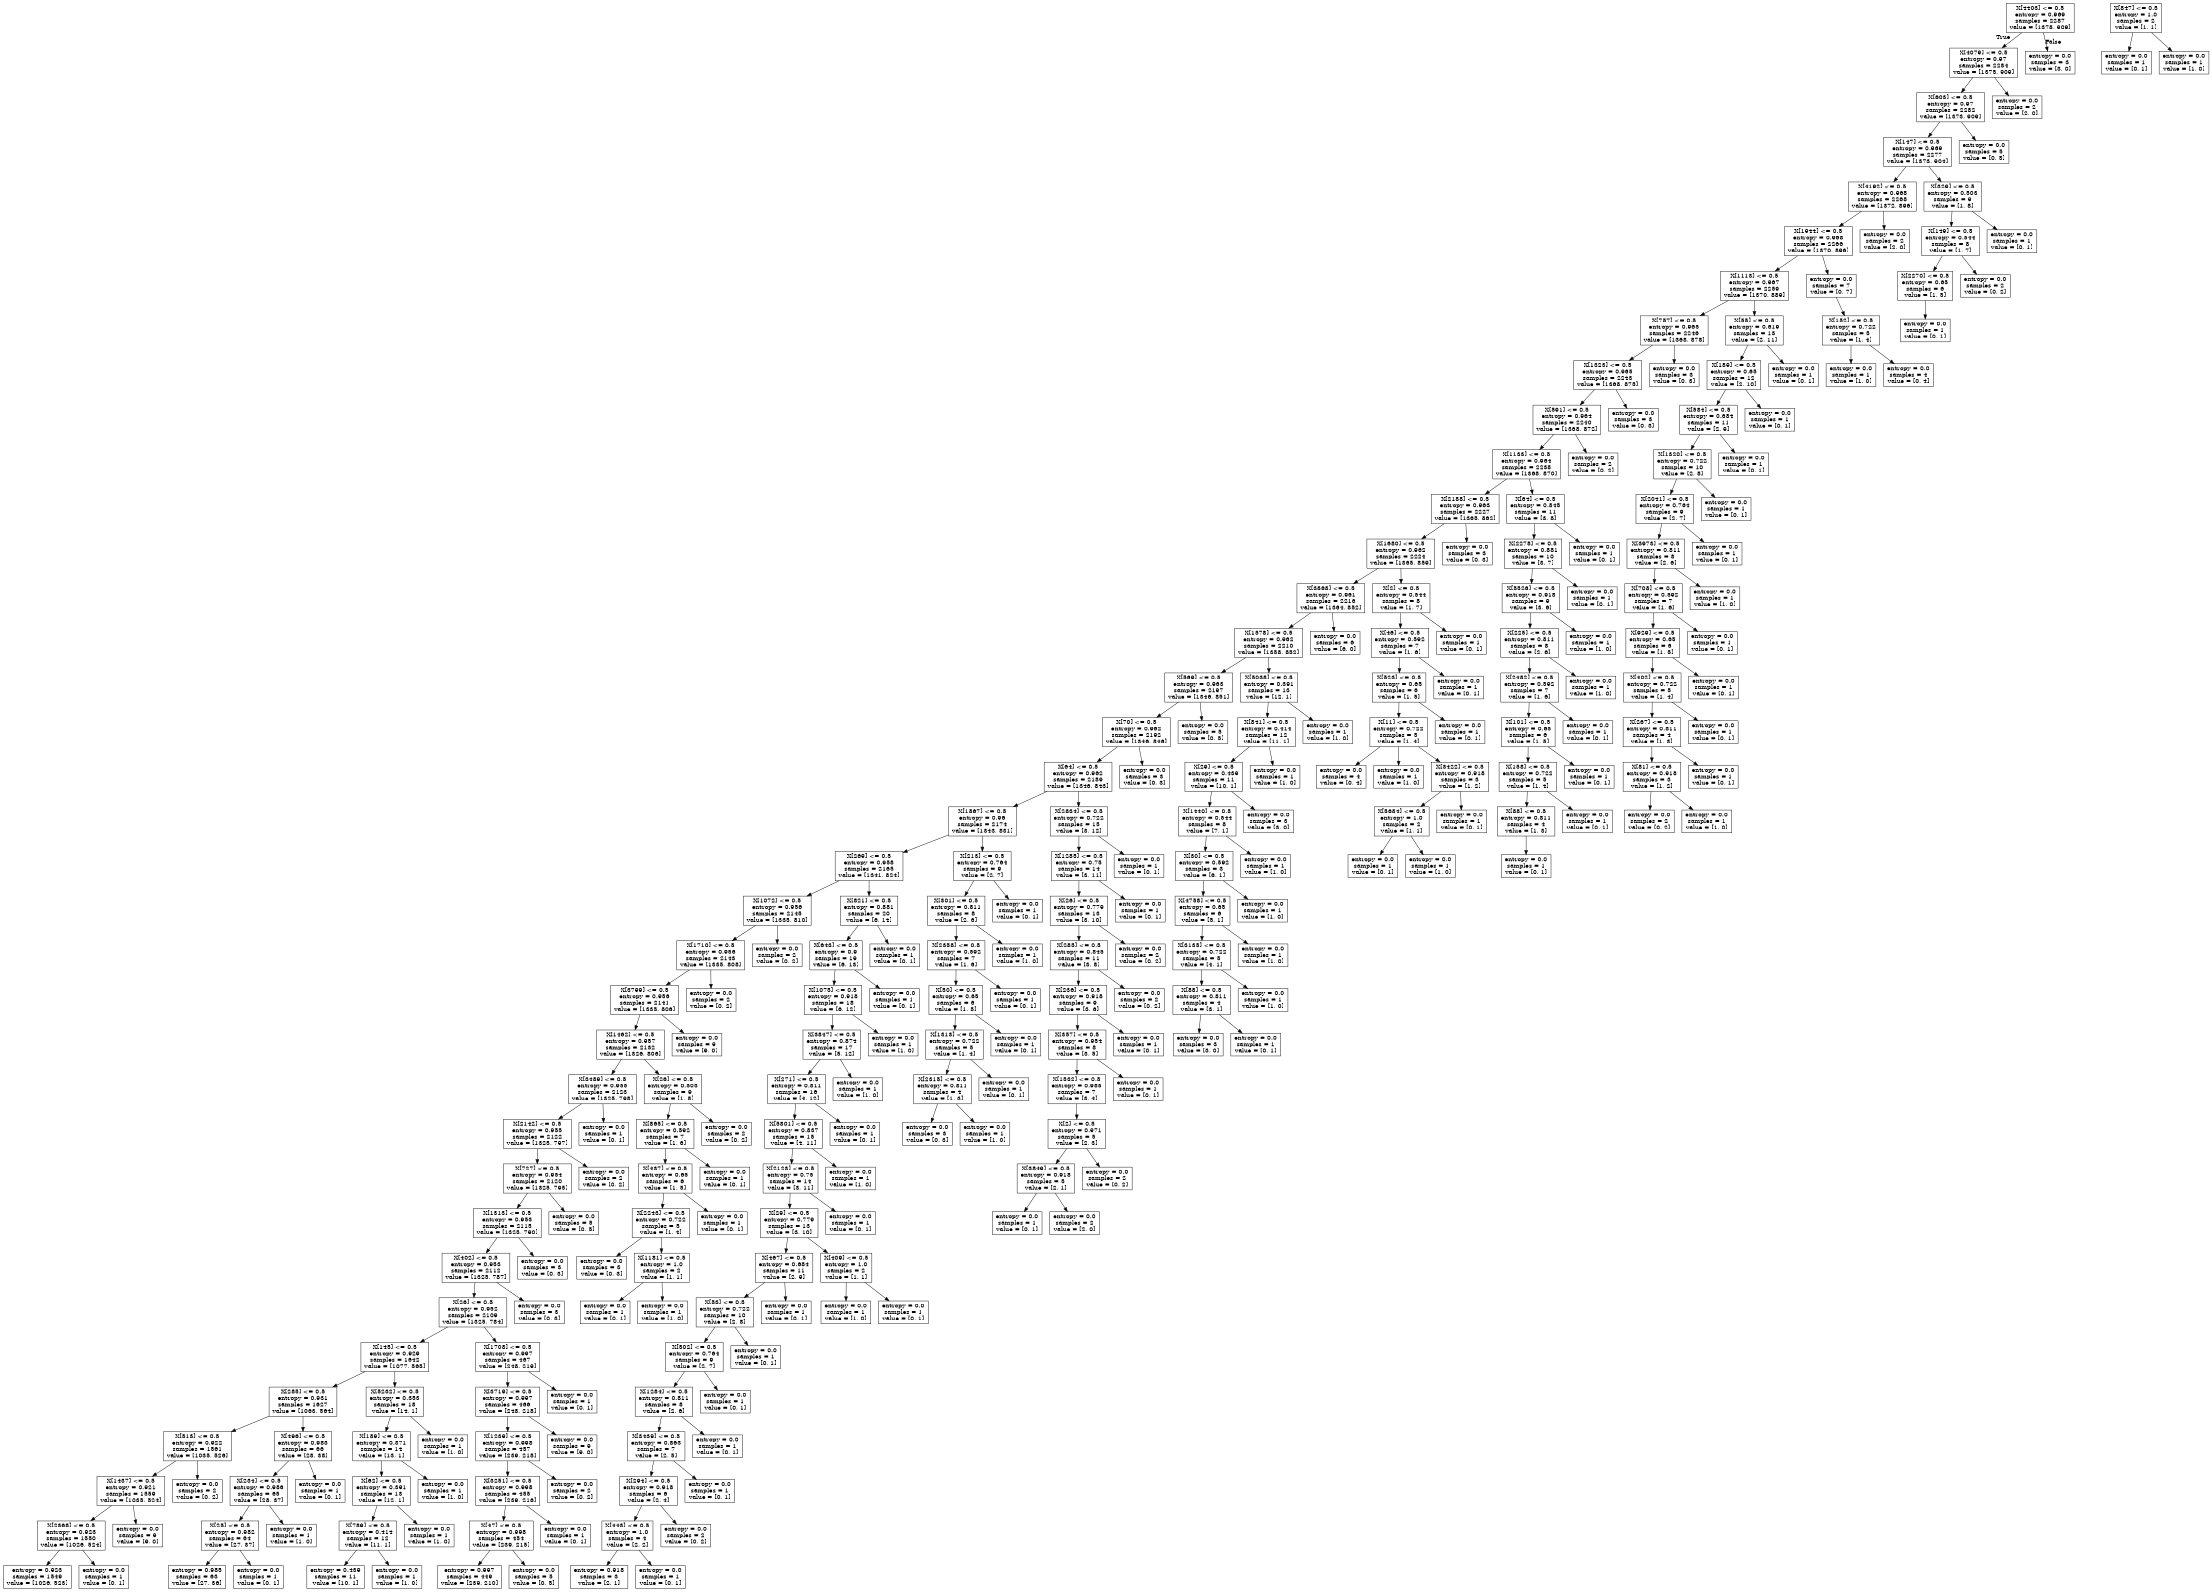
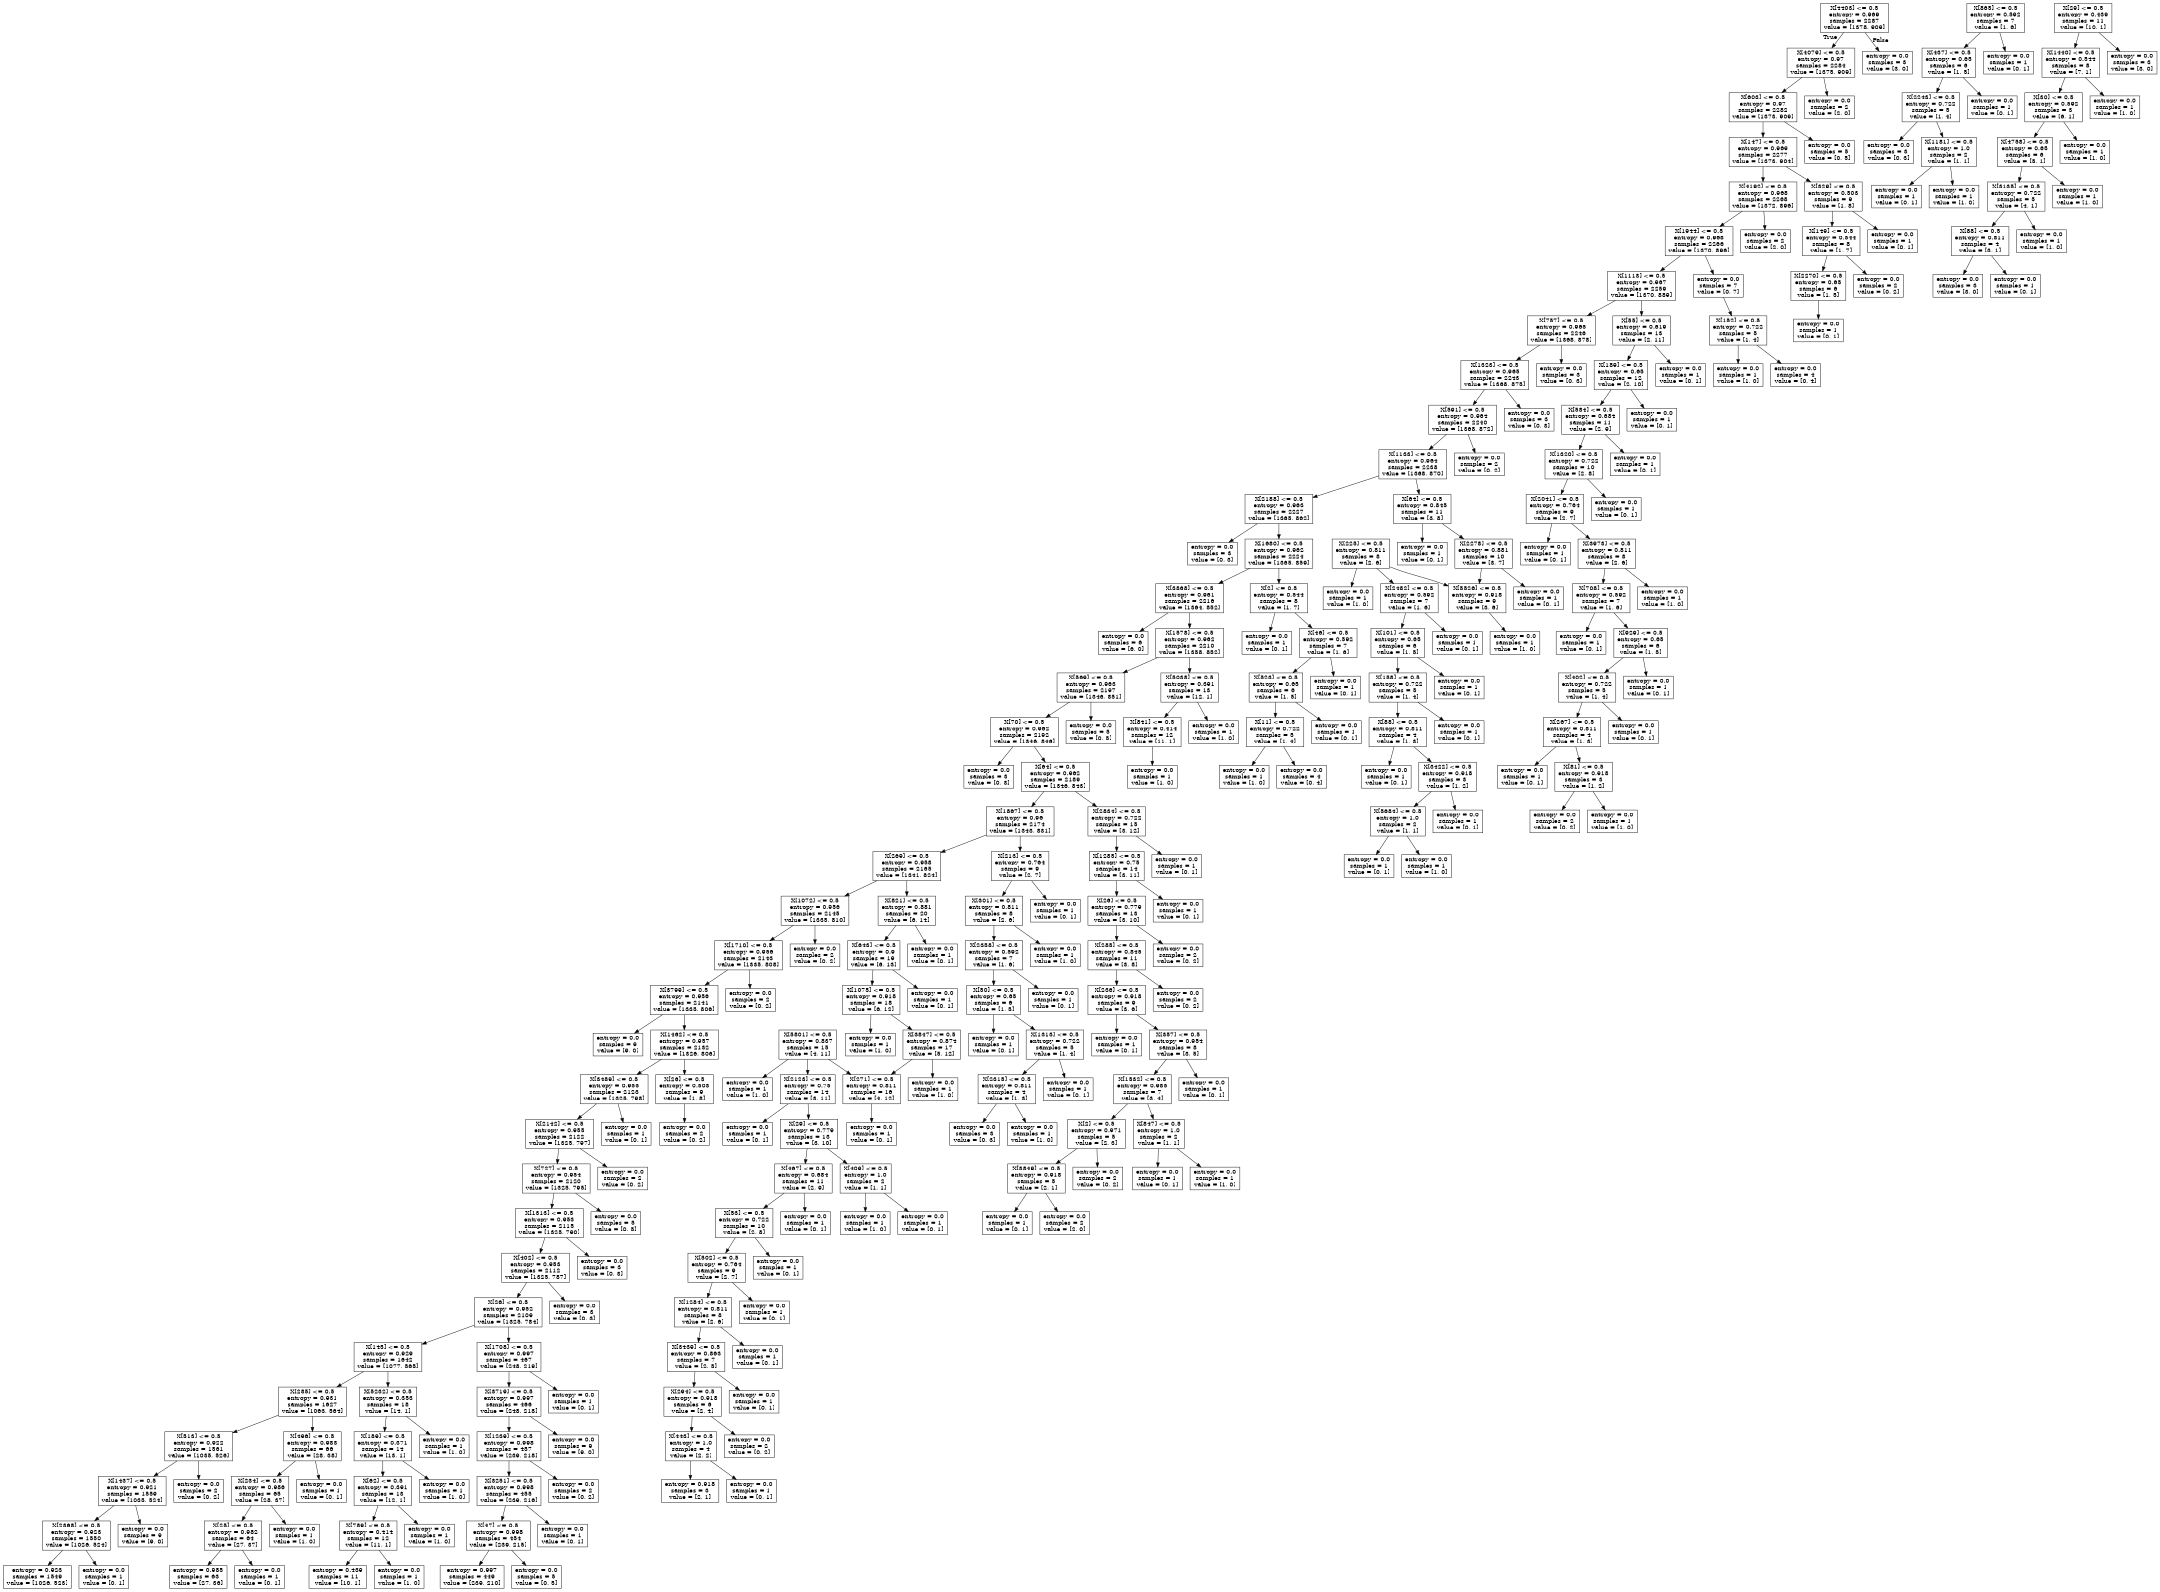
(1530, 618) -> (1417, 576)
(1242, 753) -> none
(1427, 753) -> (1421, 753)
(669, 1109) -> none
(795, 1109) -> (838, 1066)
none -> (1150, 1109)
